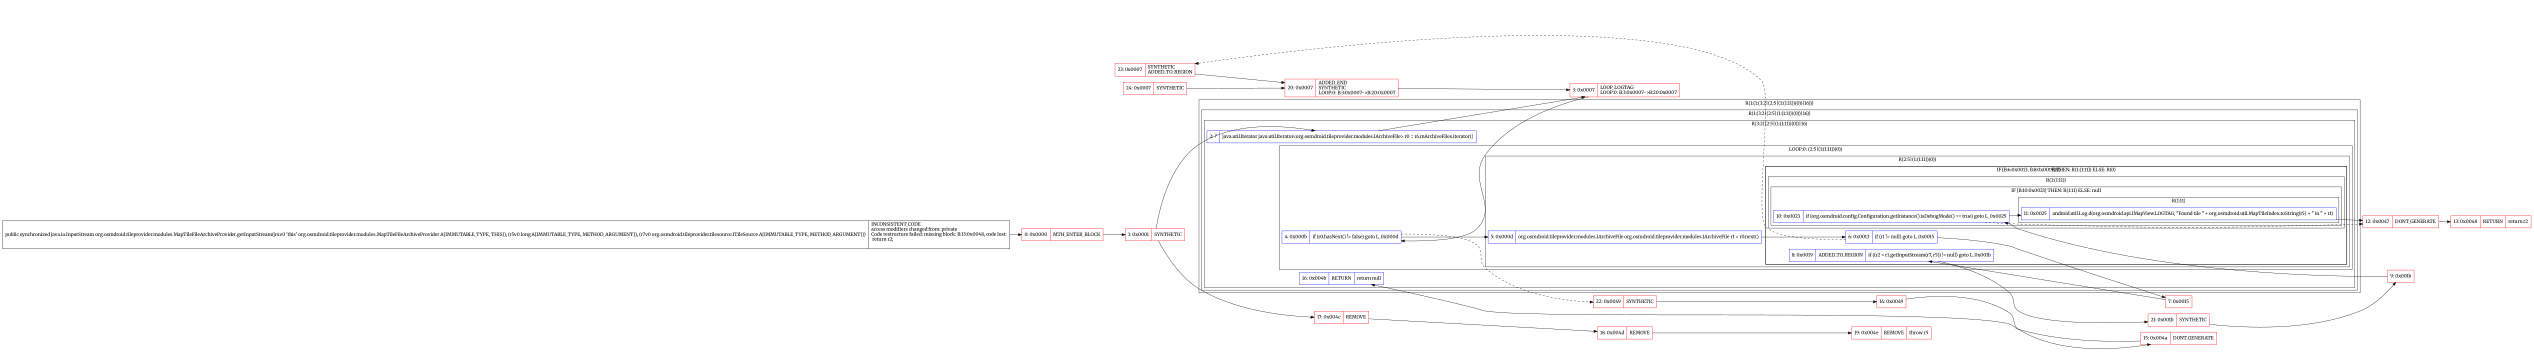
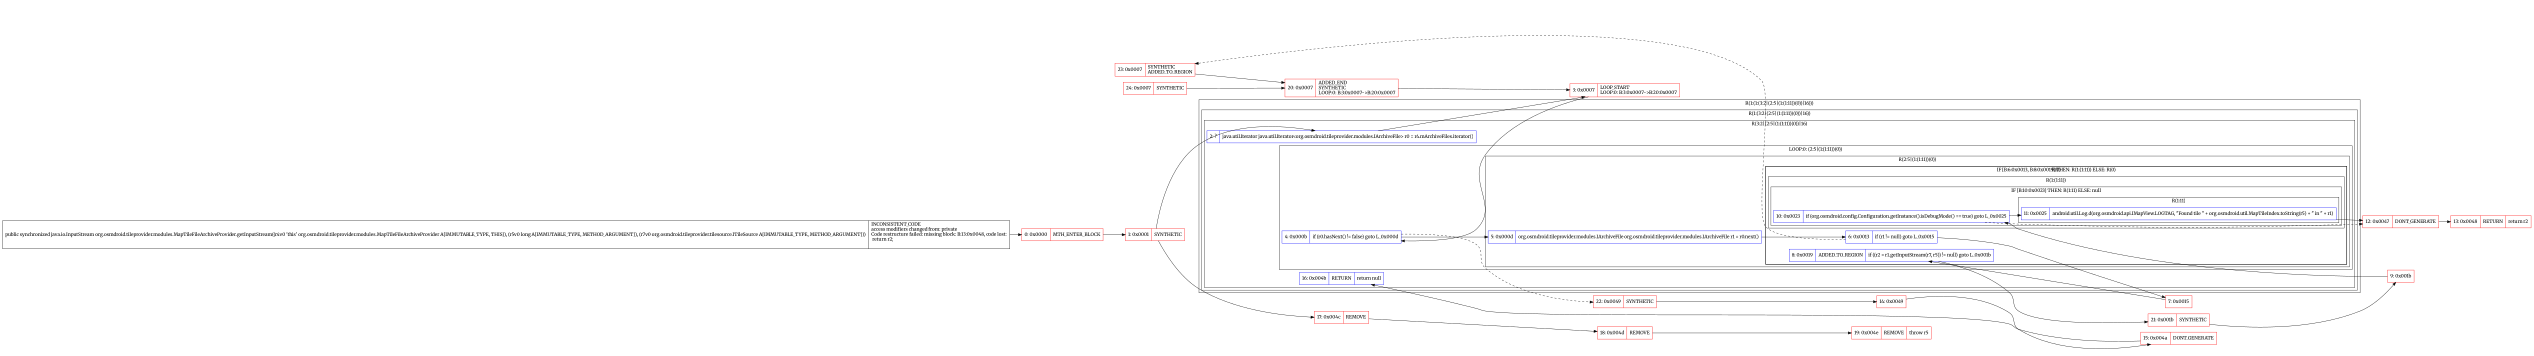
(1617, 88) -> (1615, 88)
